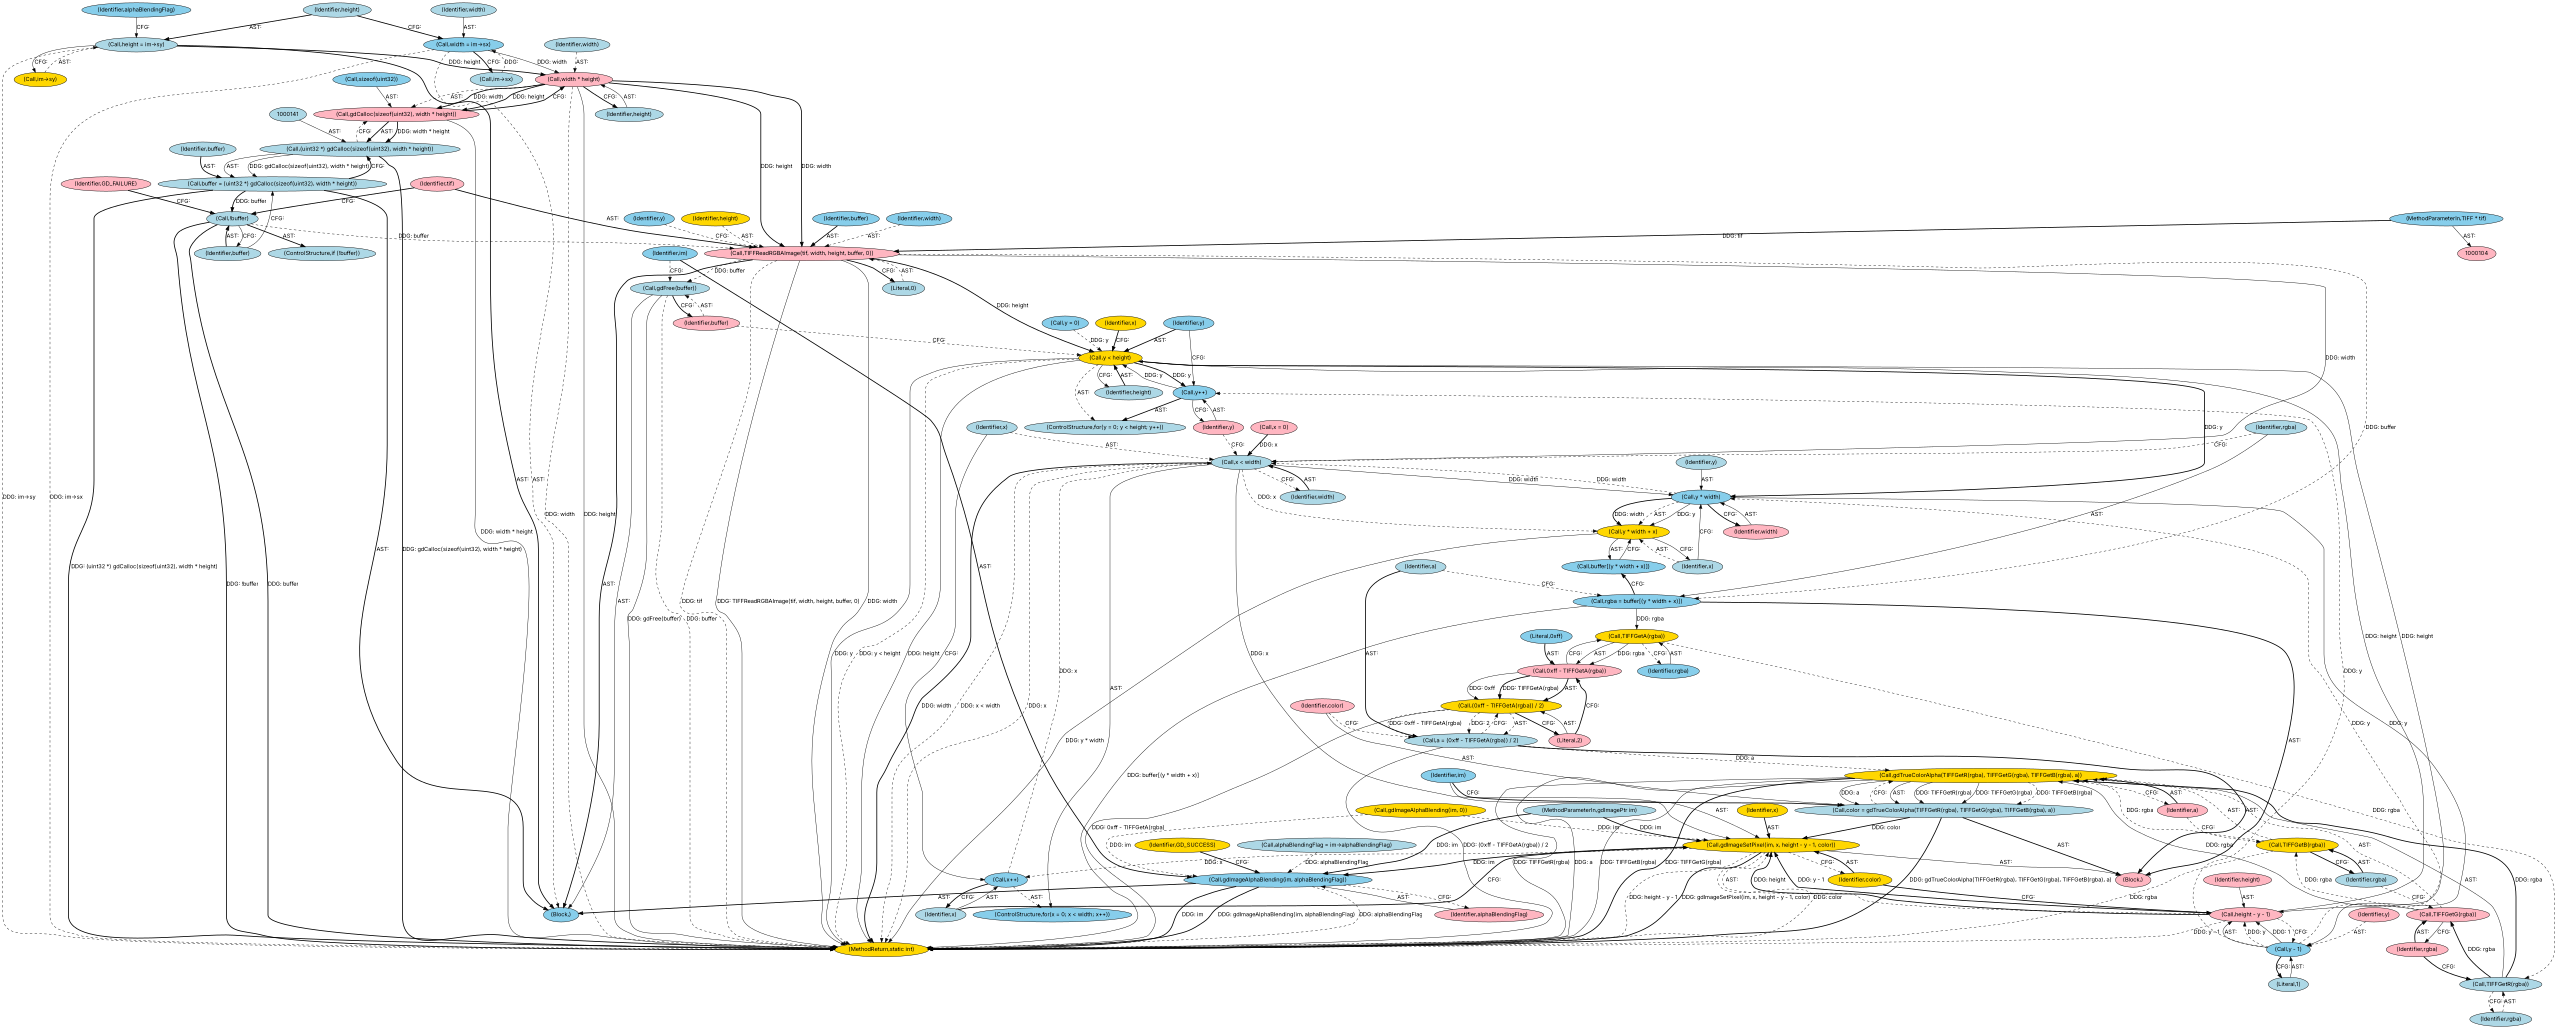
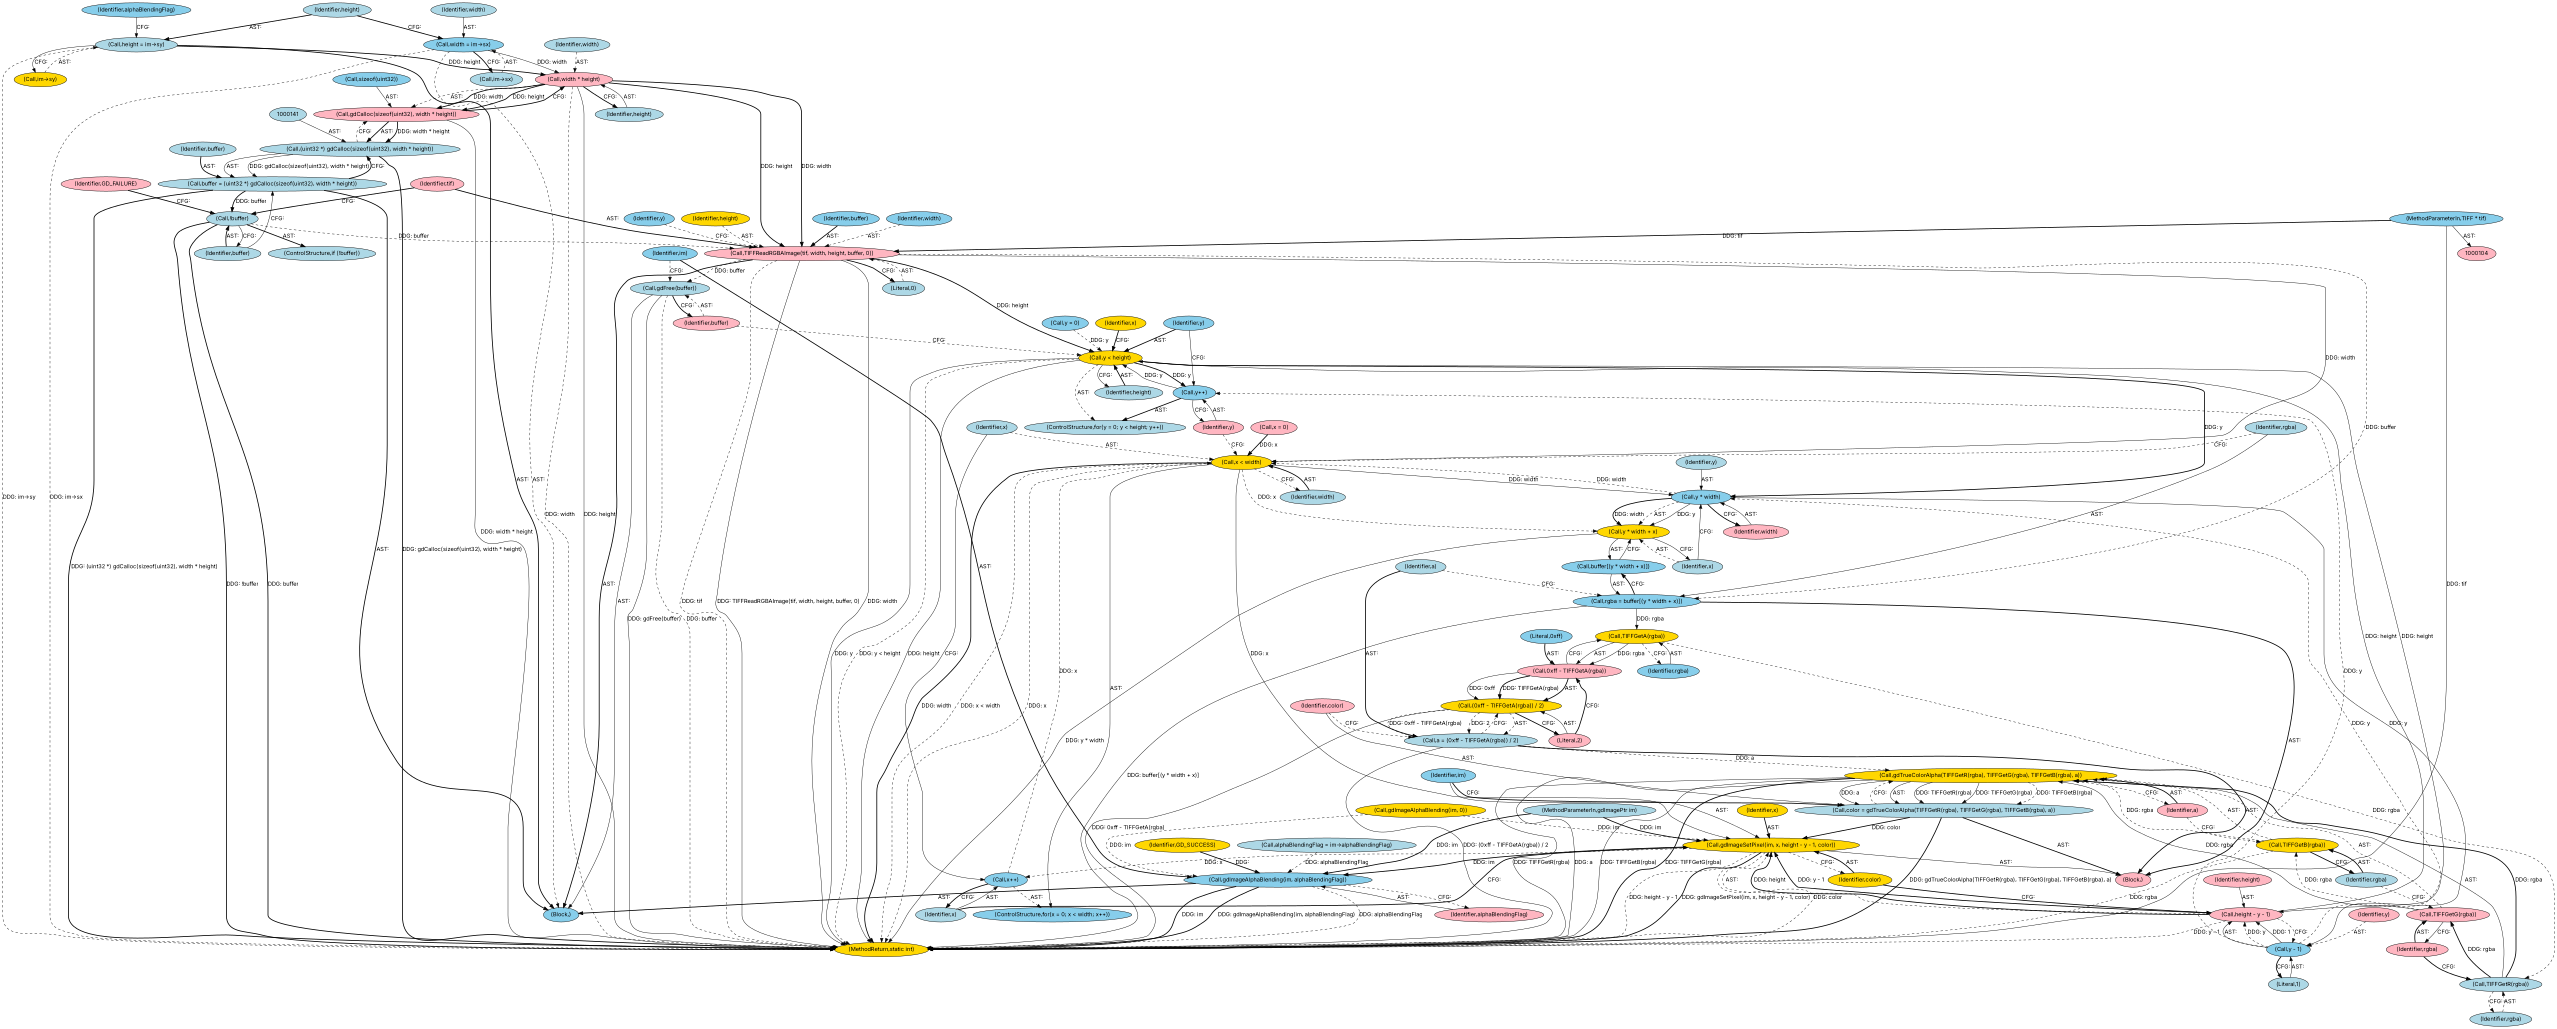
(512, 62) -> (512, 62)
(1242, 462) -> (1242, 462)
none -> (1611, 584)
(1243, 863) -> (1243, 863)
none -> (1985, 931)
